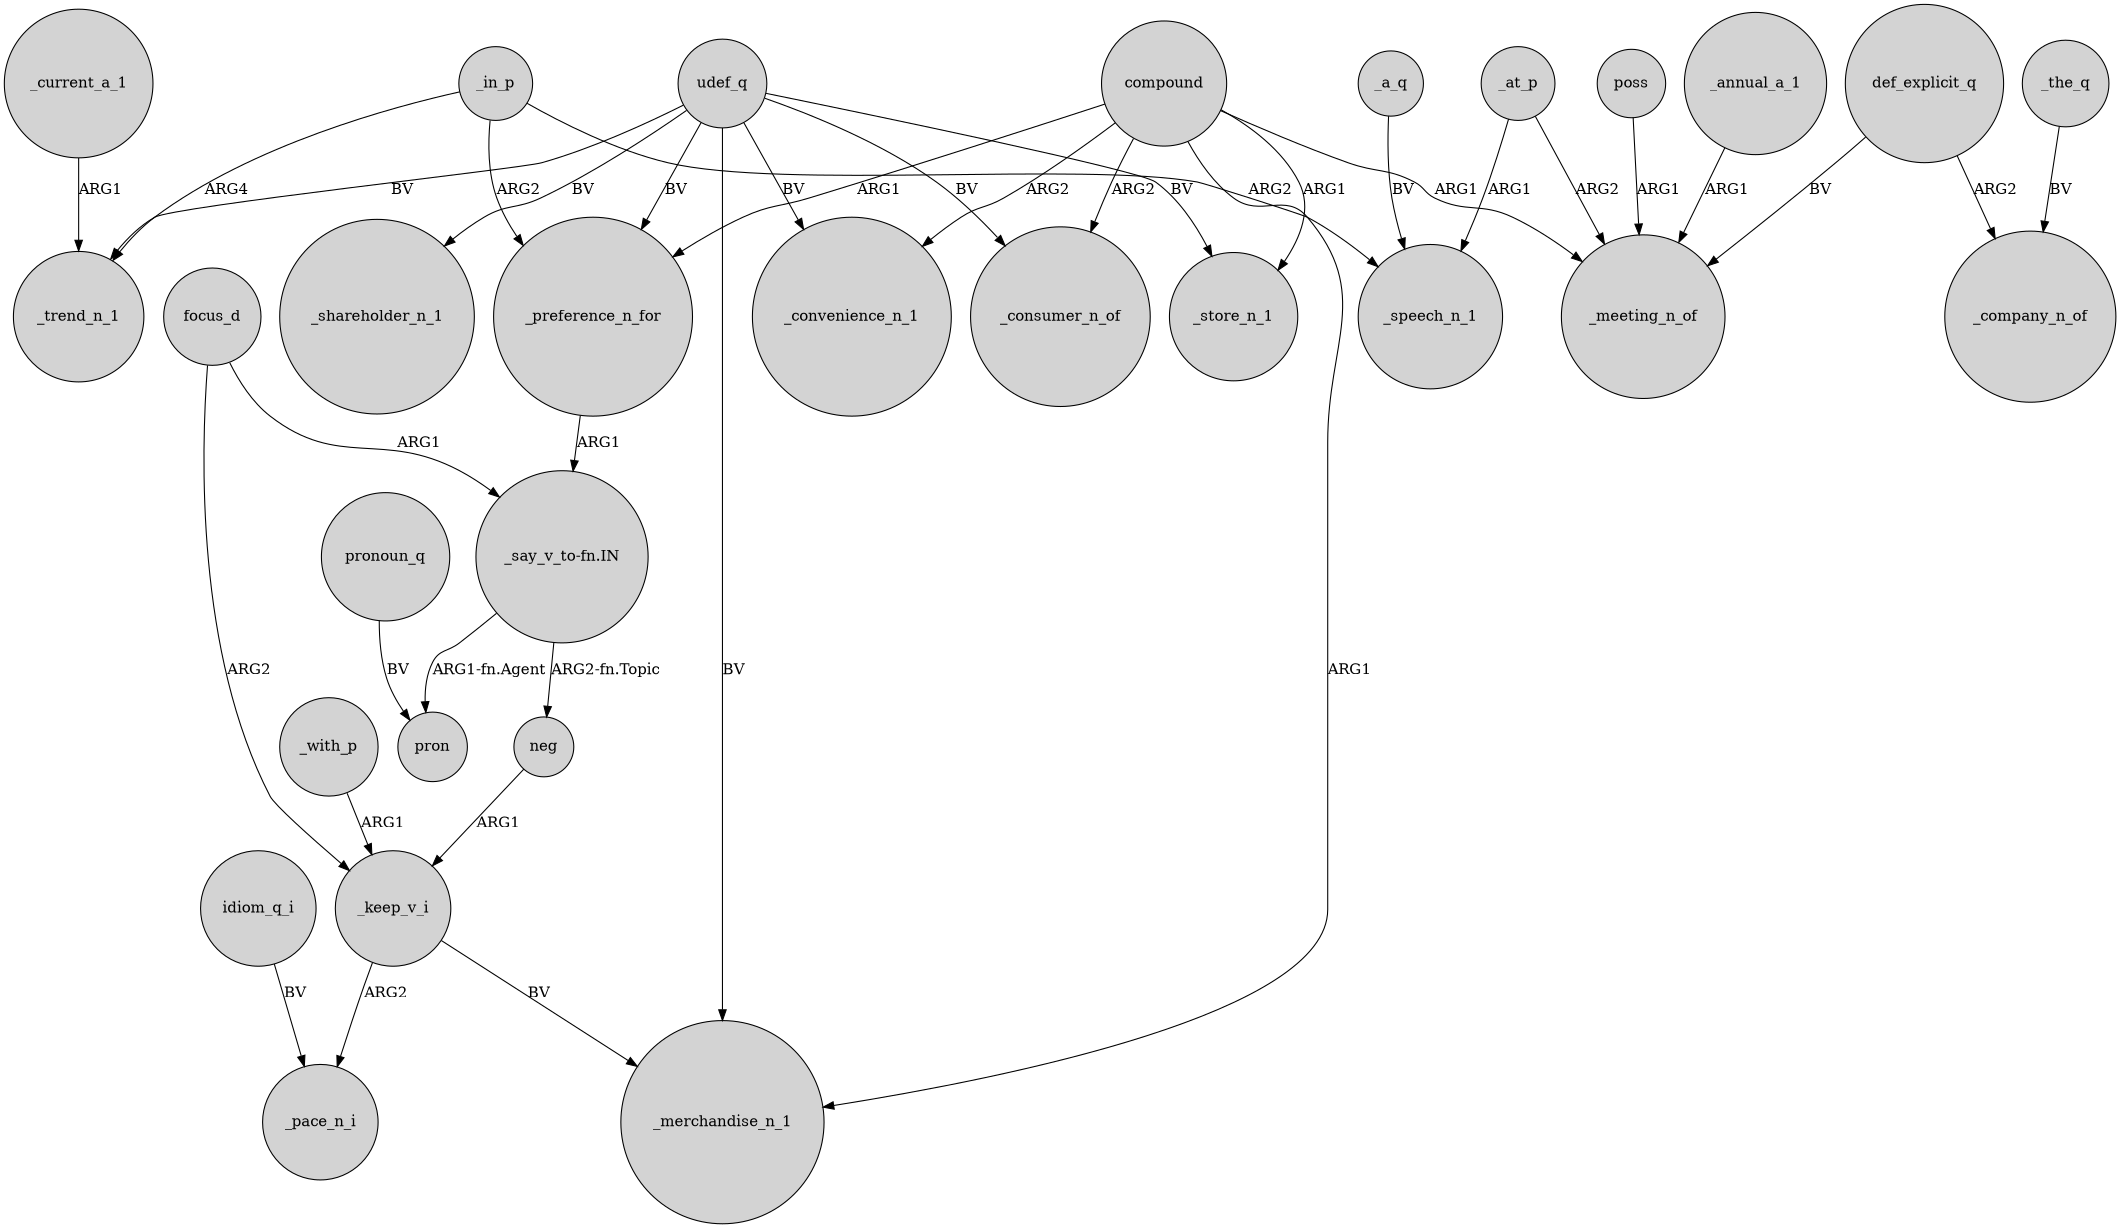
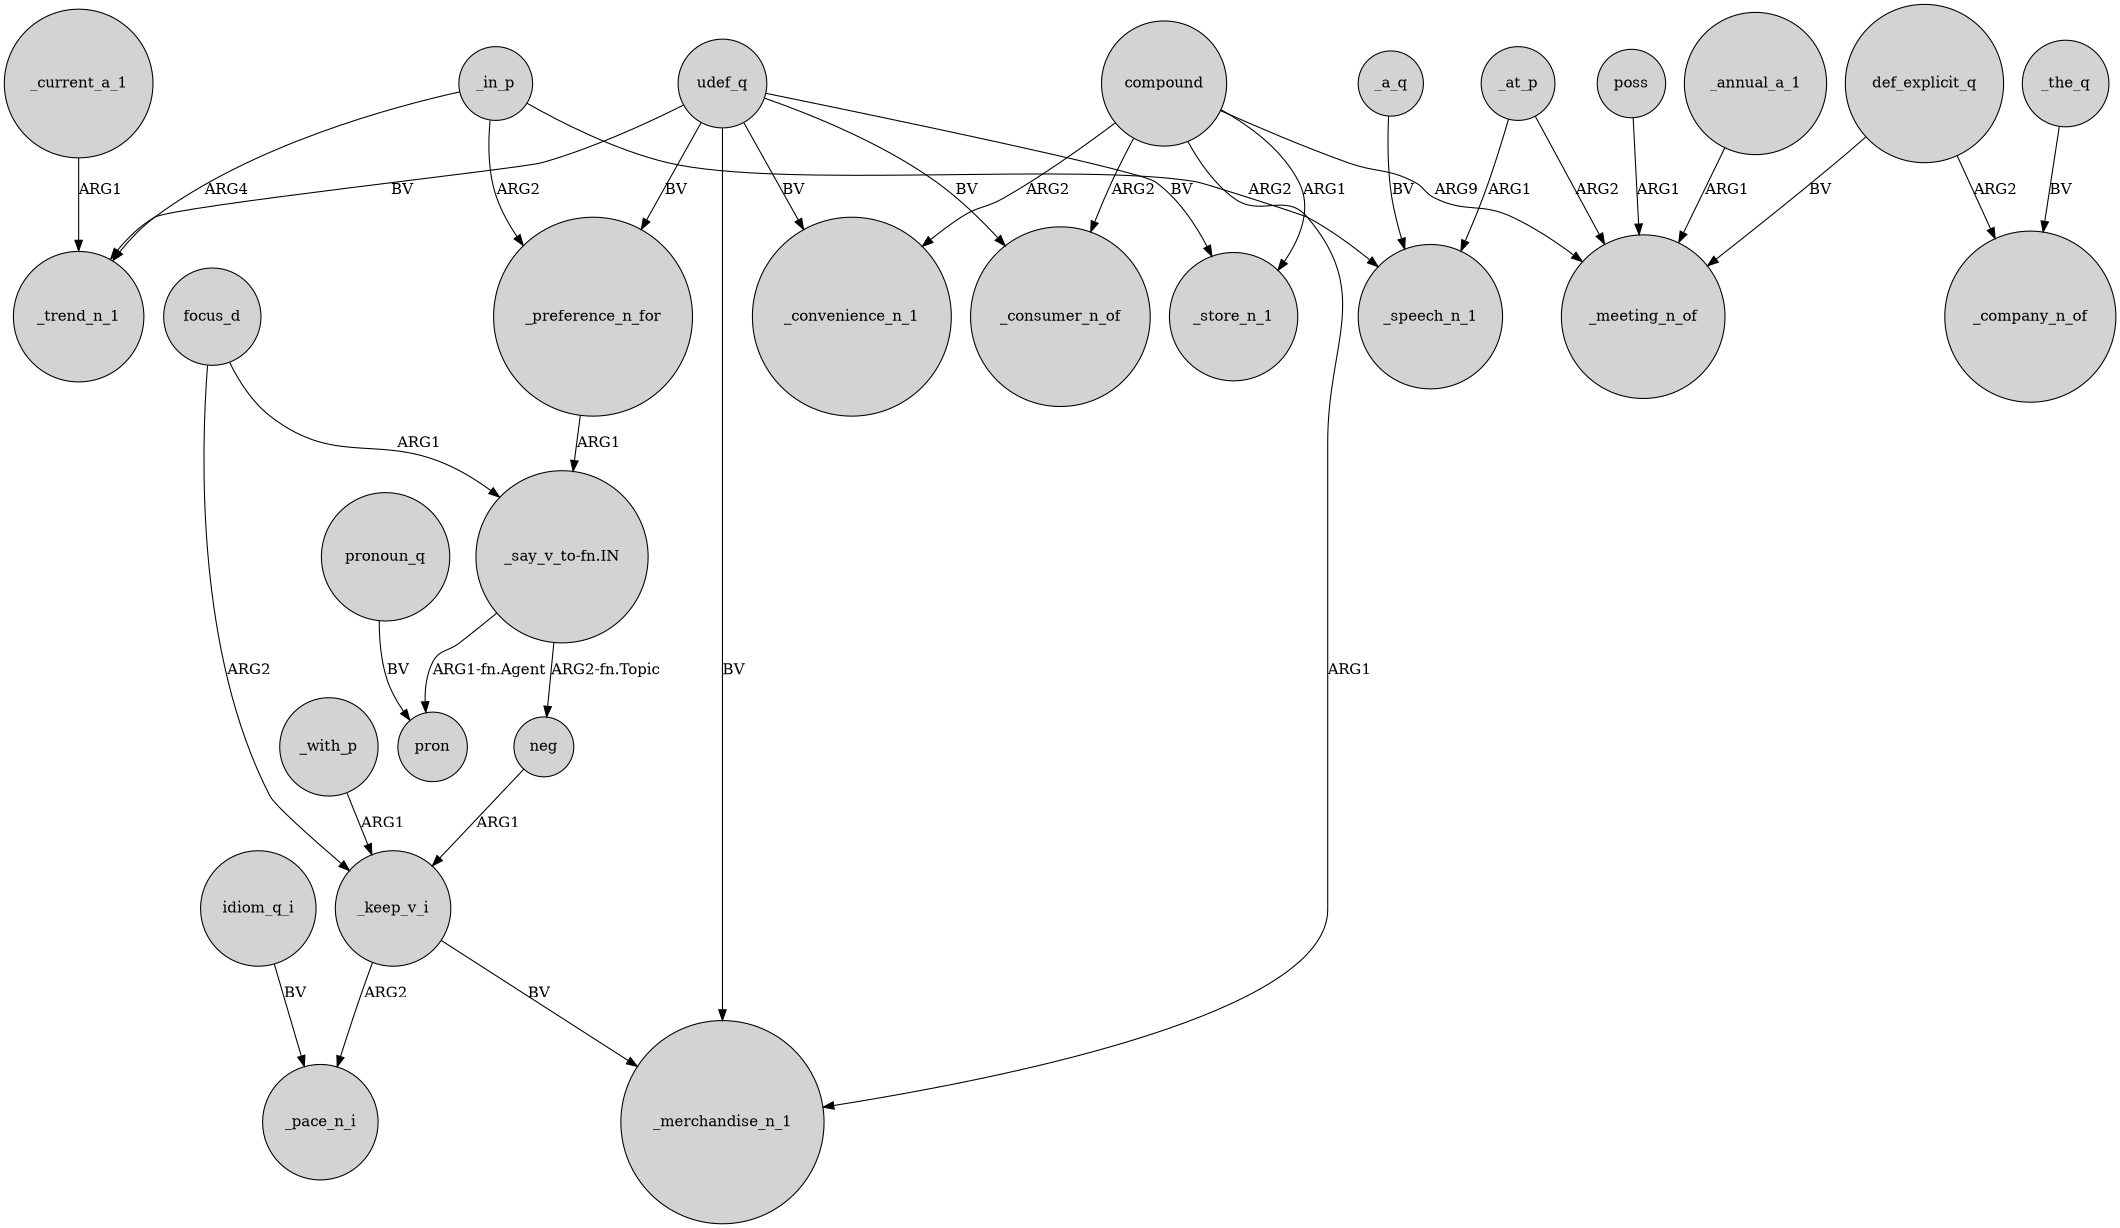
(923, 162) -> none
(1457, 190) -> (1457, 190)
(377, 317) -> none
